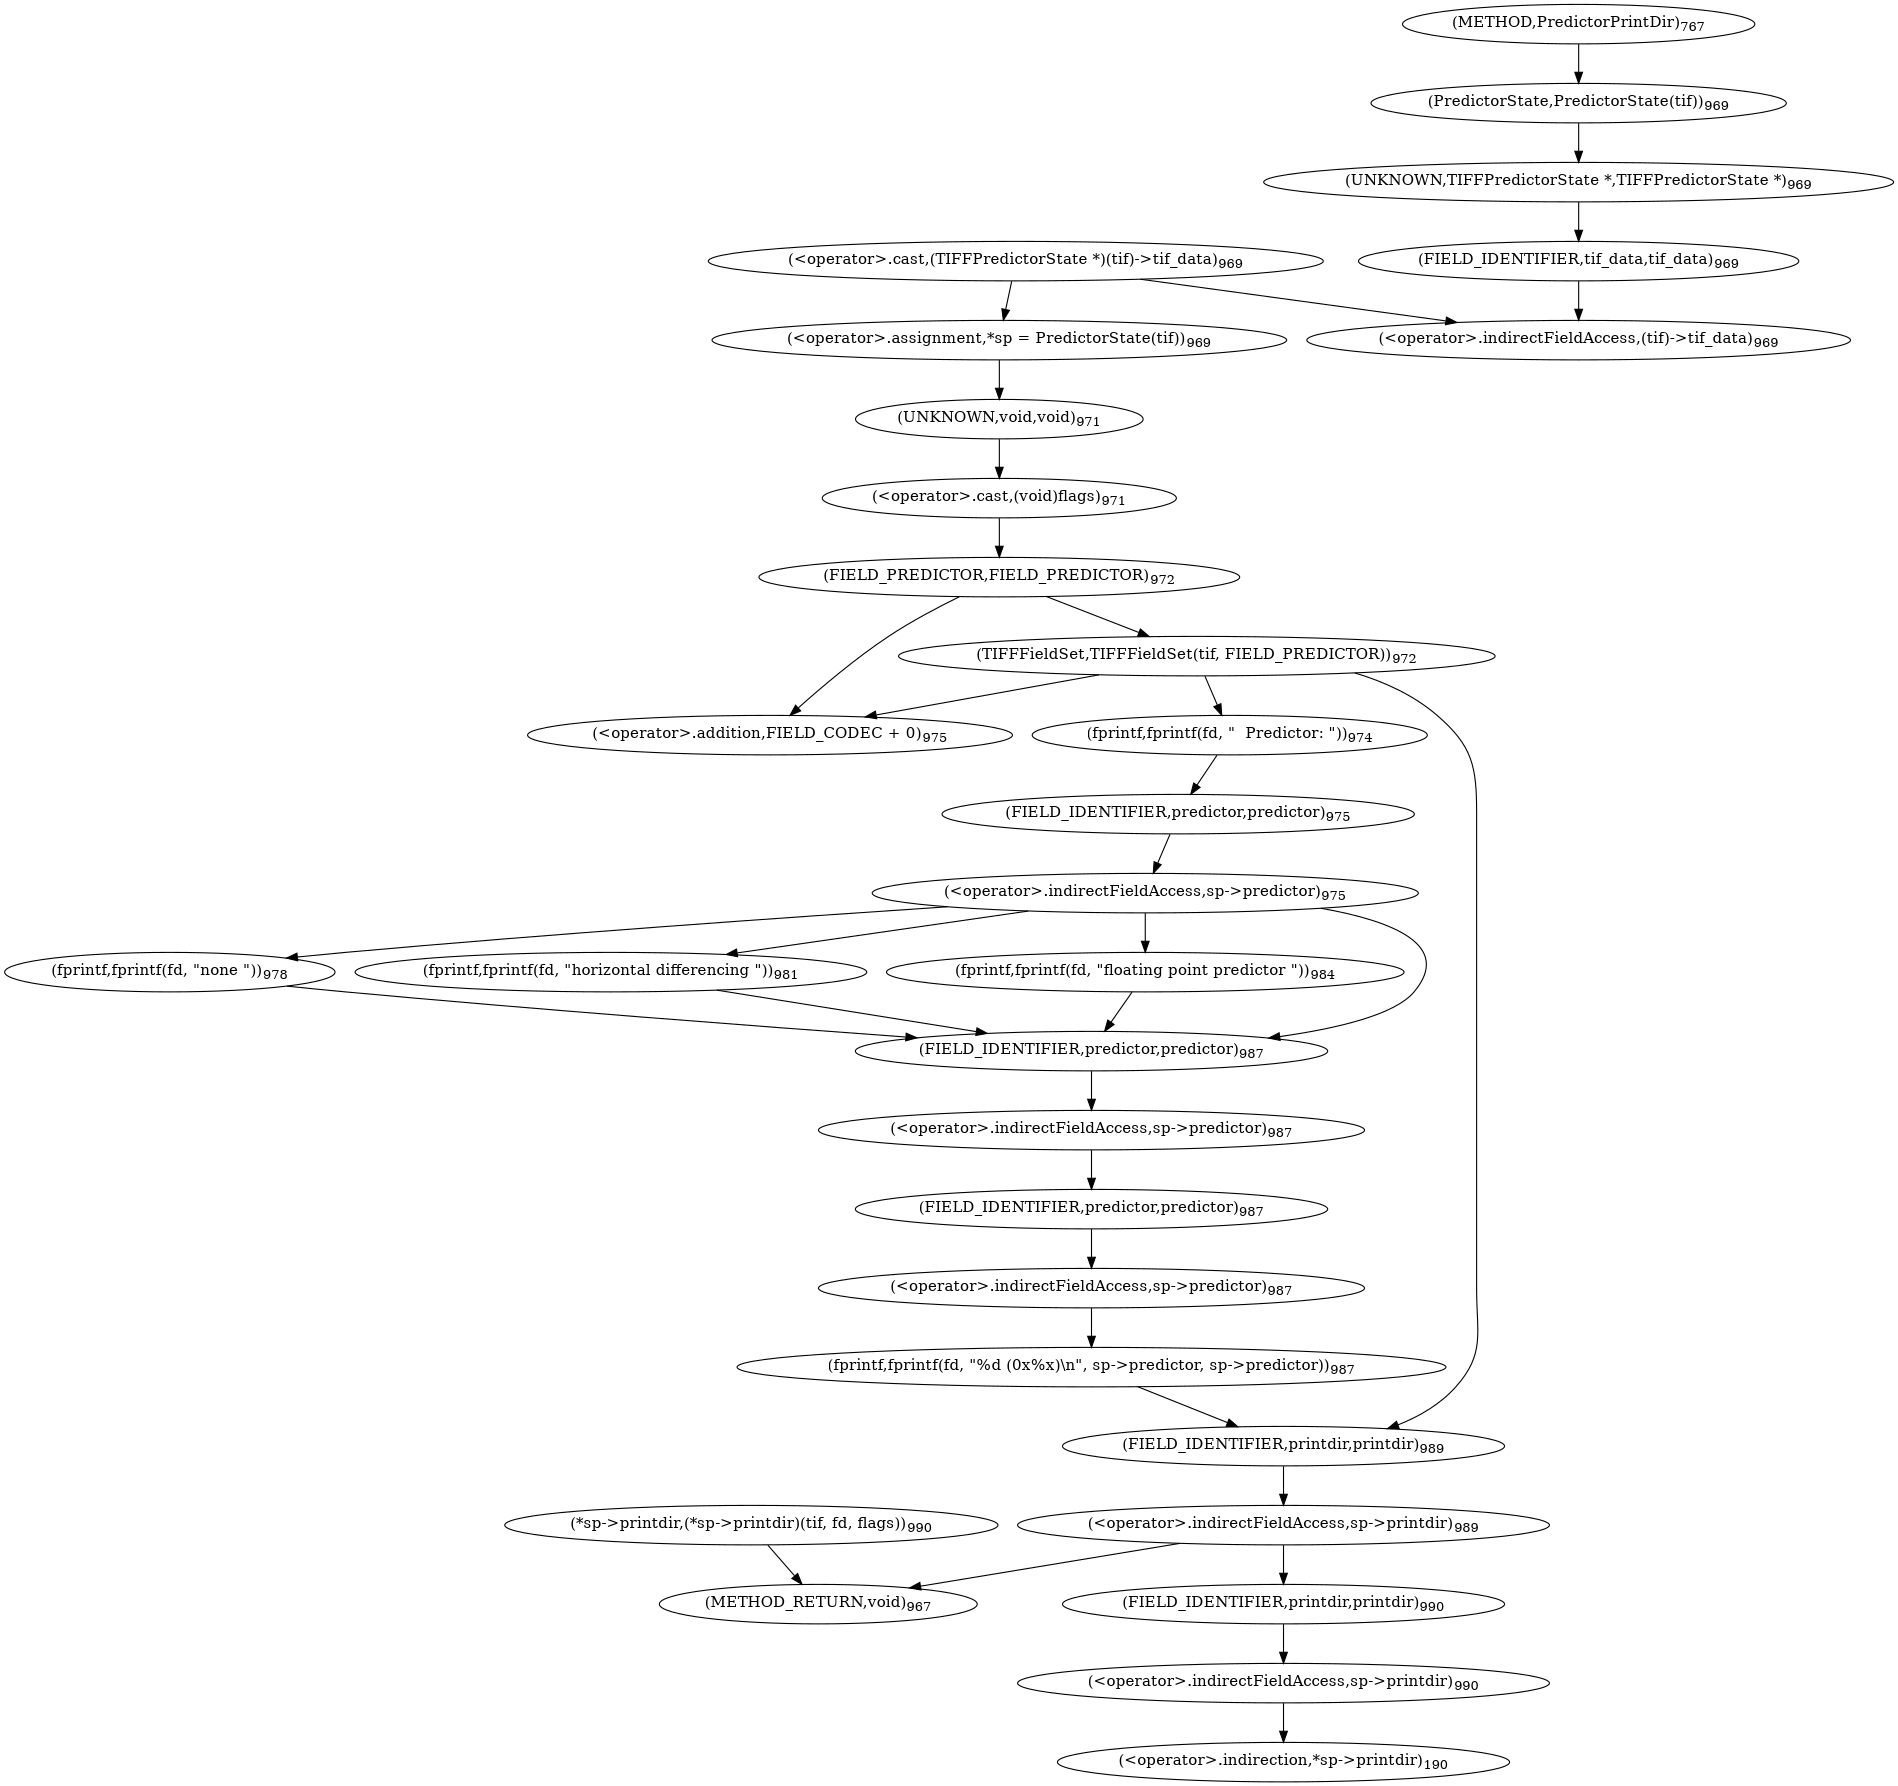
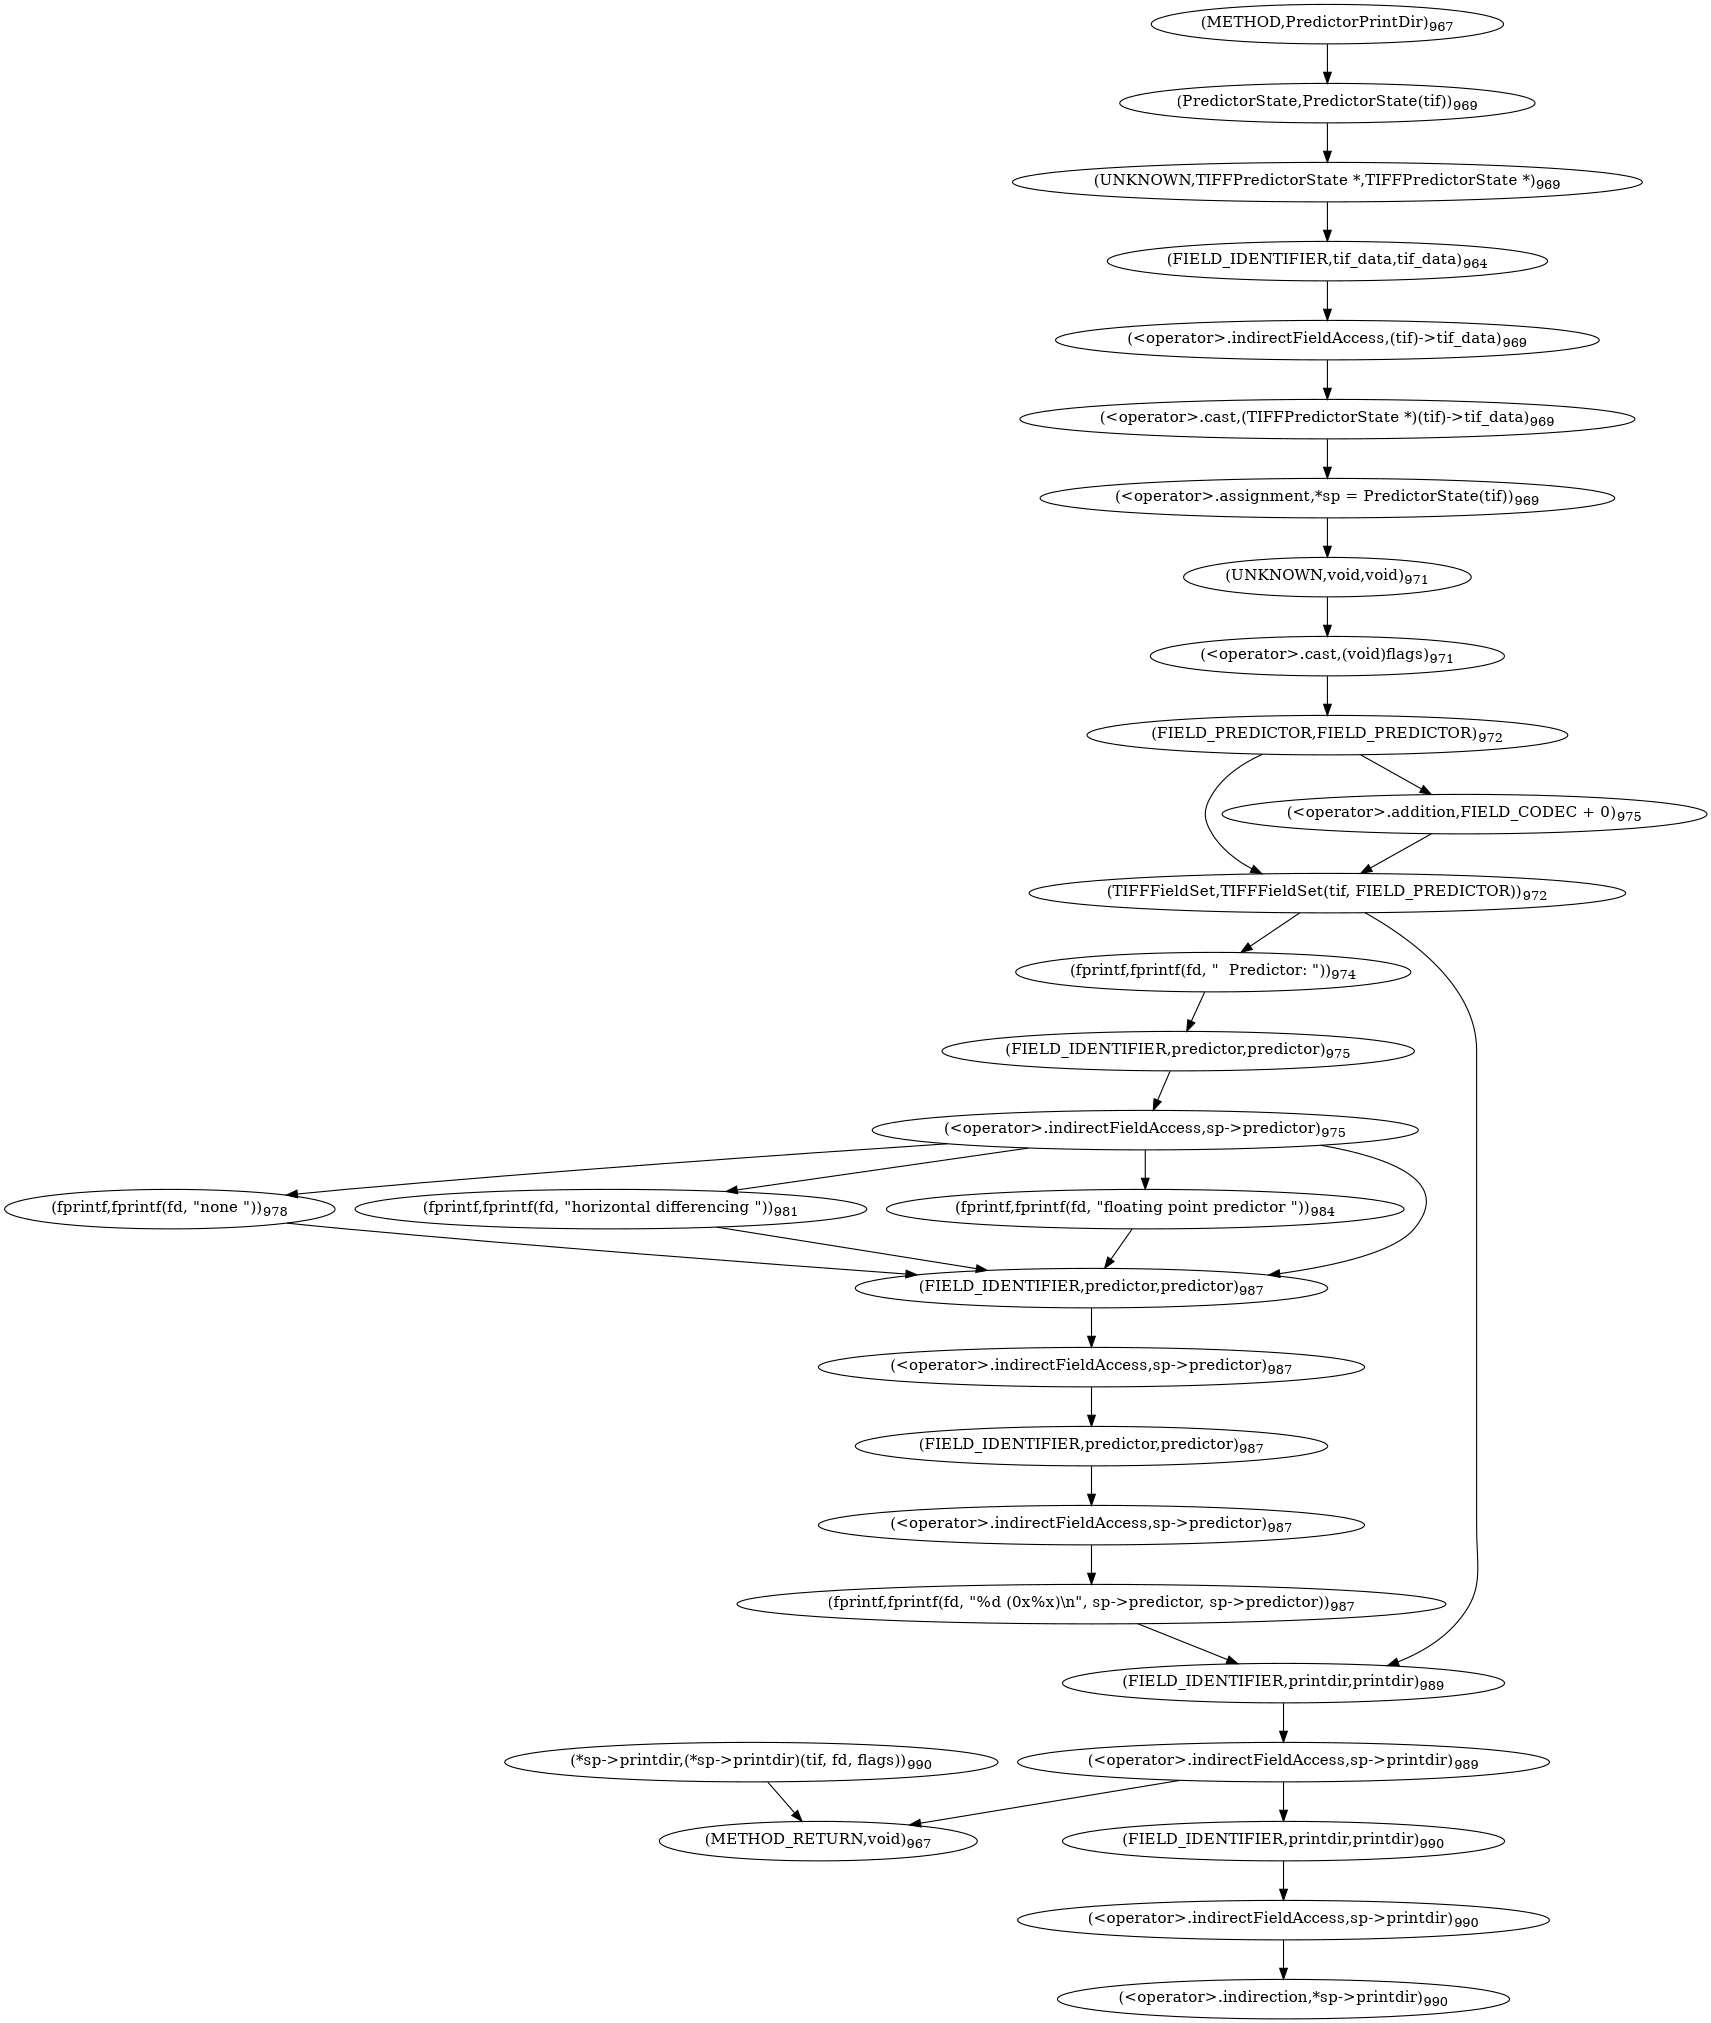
(1693, 22) -> (1442, 22)
(1727, 259) -> (1476, 259)
(1293, 300) -> (1327, 374)
(988, 695) -> (1401, 851)
(1436, 1760) -> (1436, 1997)
